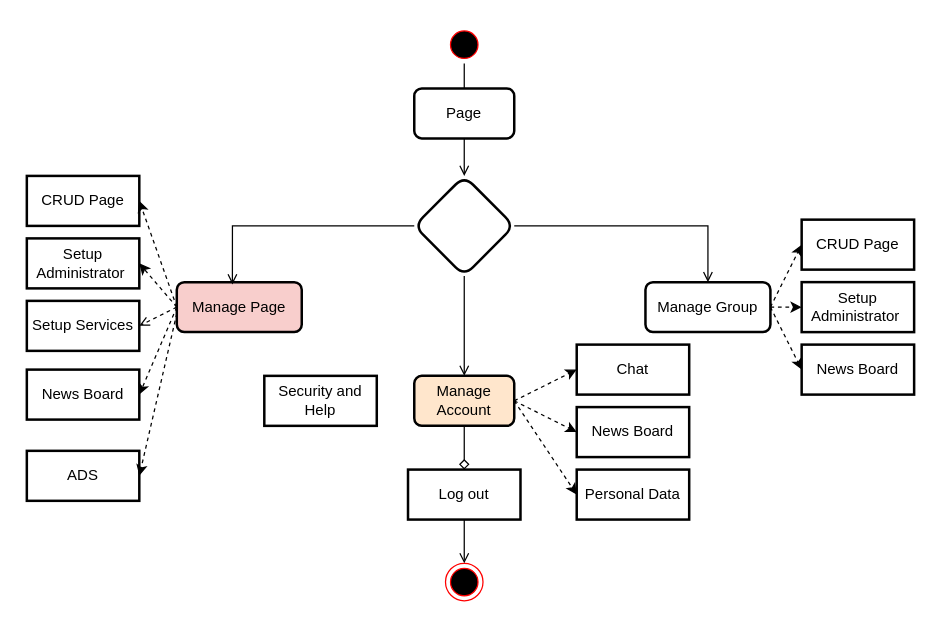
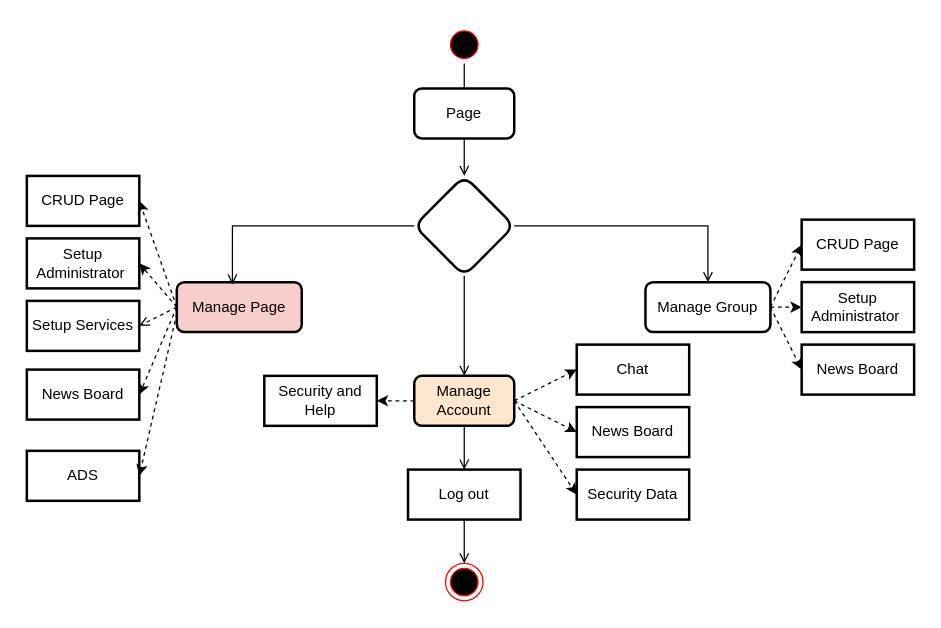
none -> (400, 401)
(464, 459) -> (464, 463)
(633, 494) -> (633, 494)
